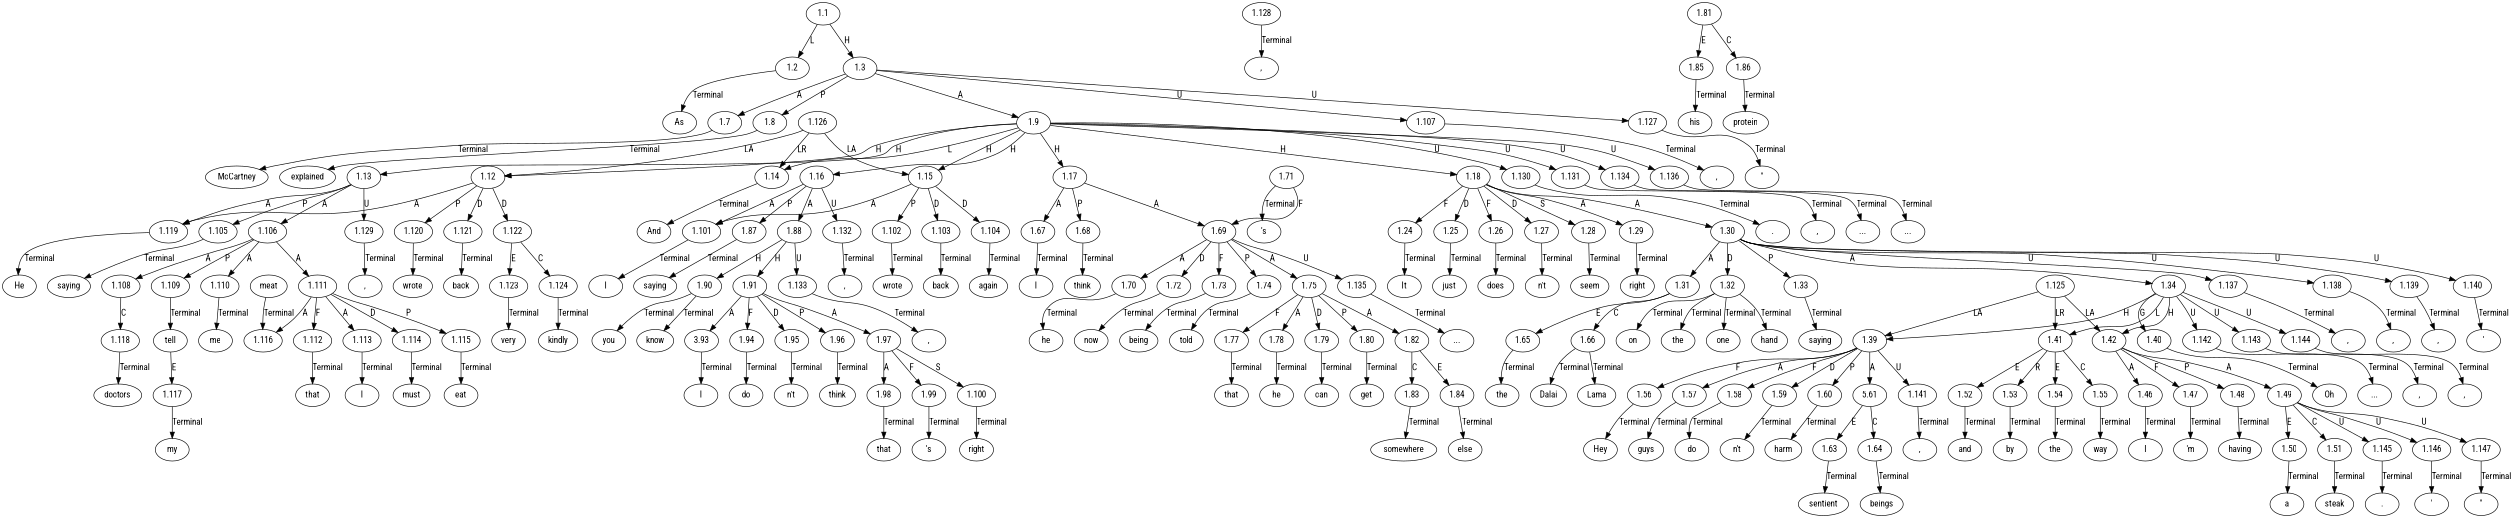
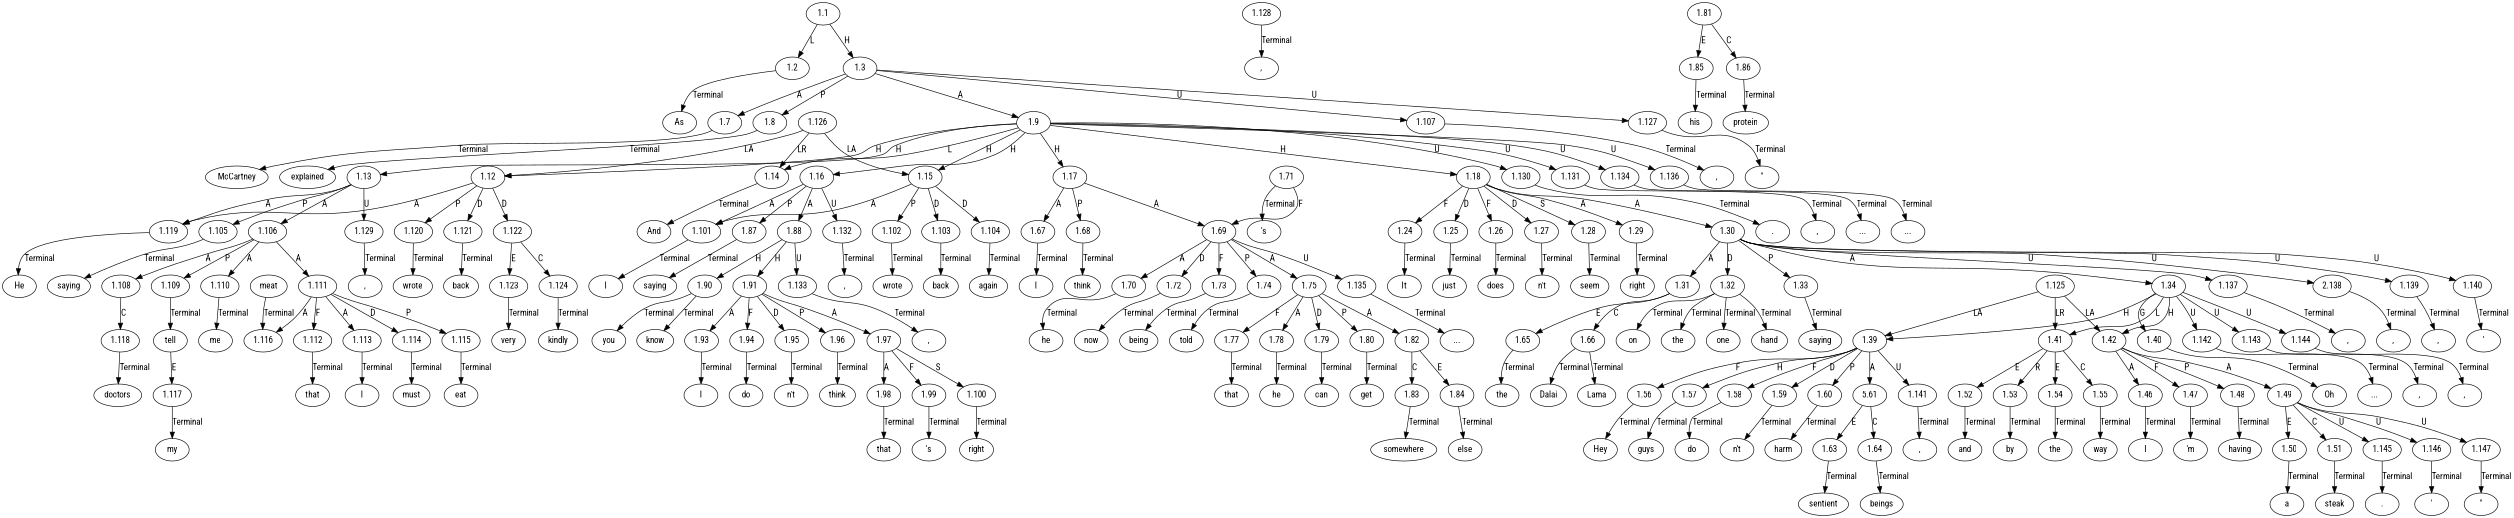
(2332, 286) -> (2332, 286)
(702, 341) -> (702, 341)
(1781, 368) -> (1780, 368)
